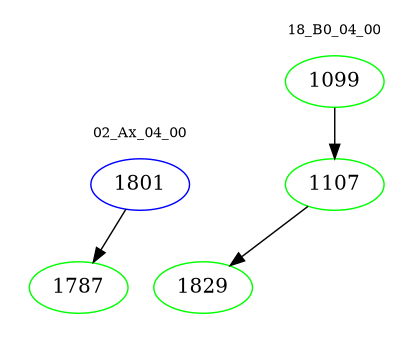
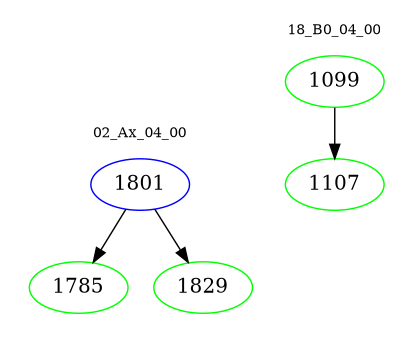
(275, 231) -> (168, 230)
(79, 288) -> (79, 288)
